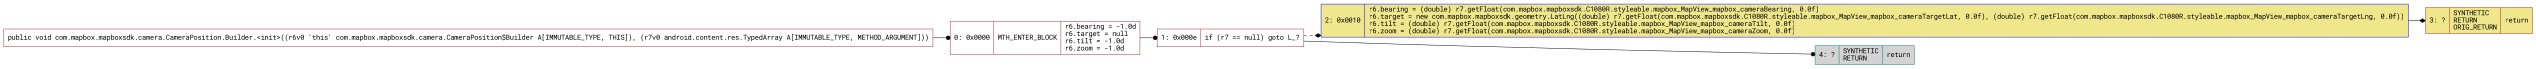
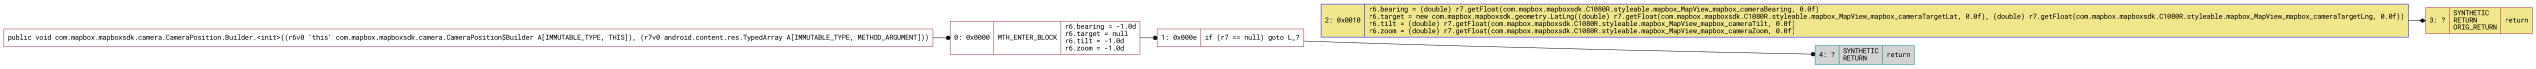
(1309, 36) -> none
